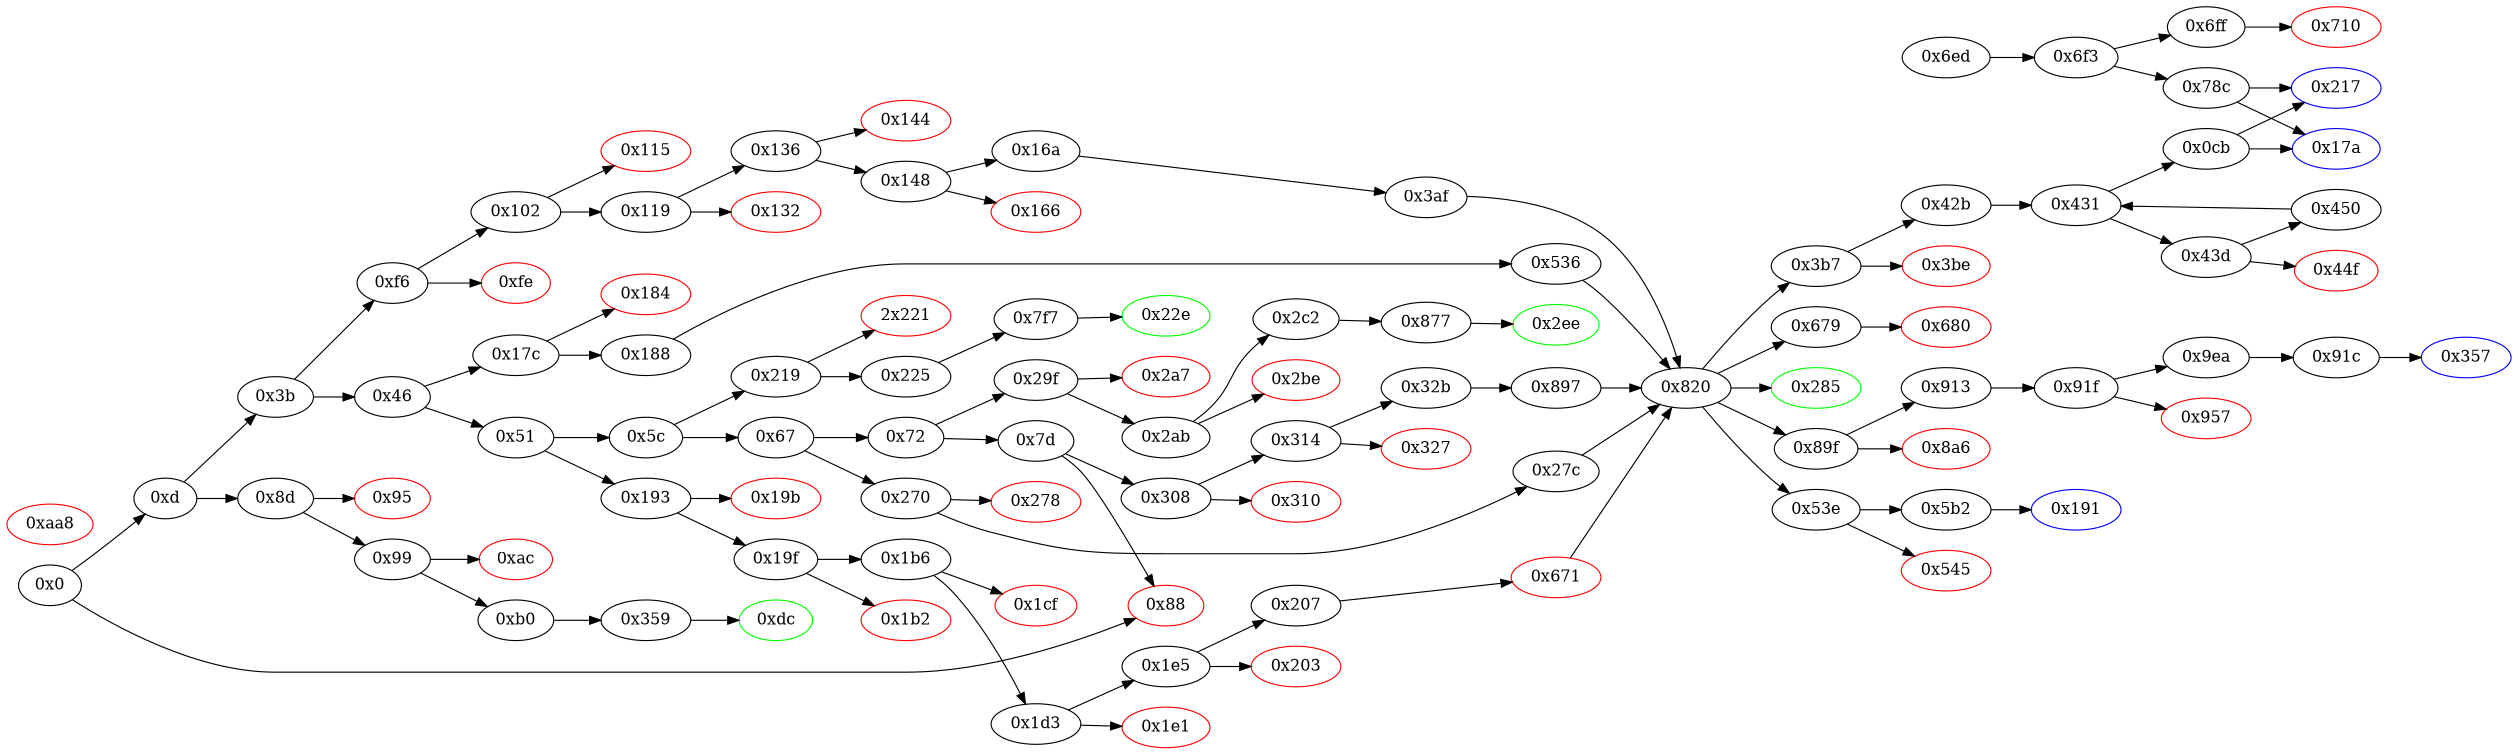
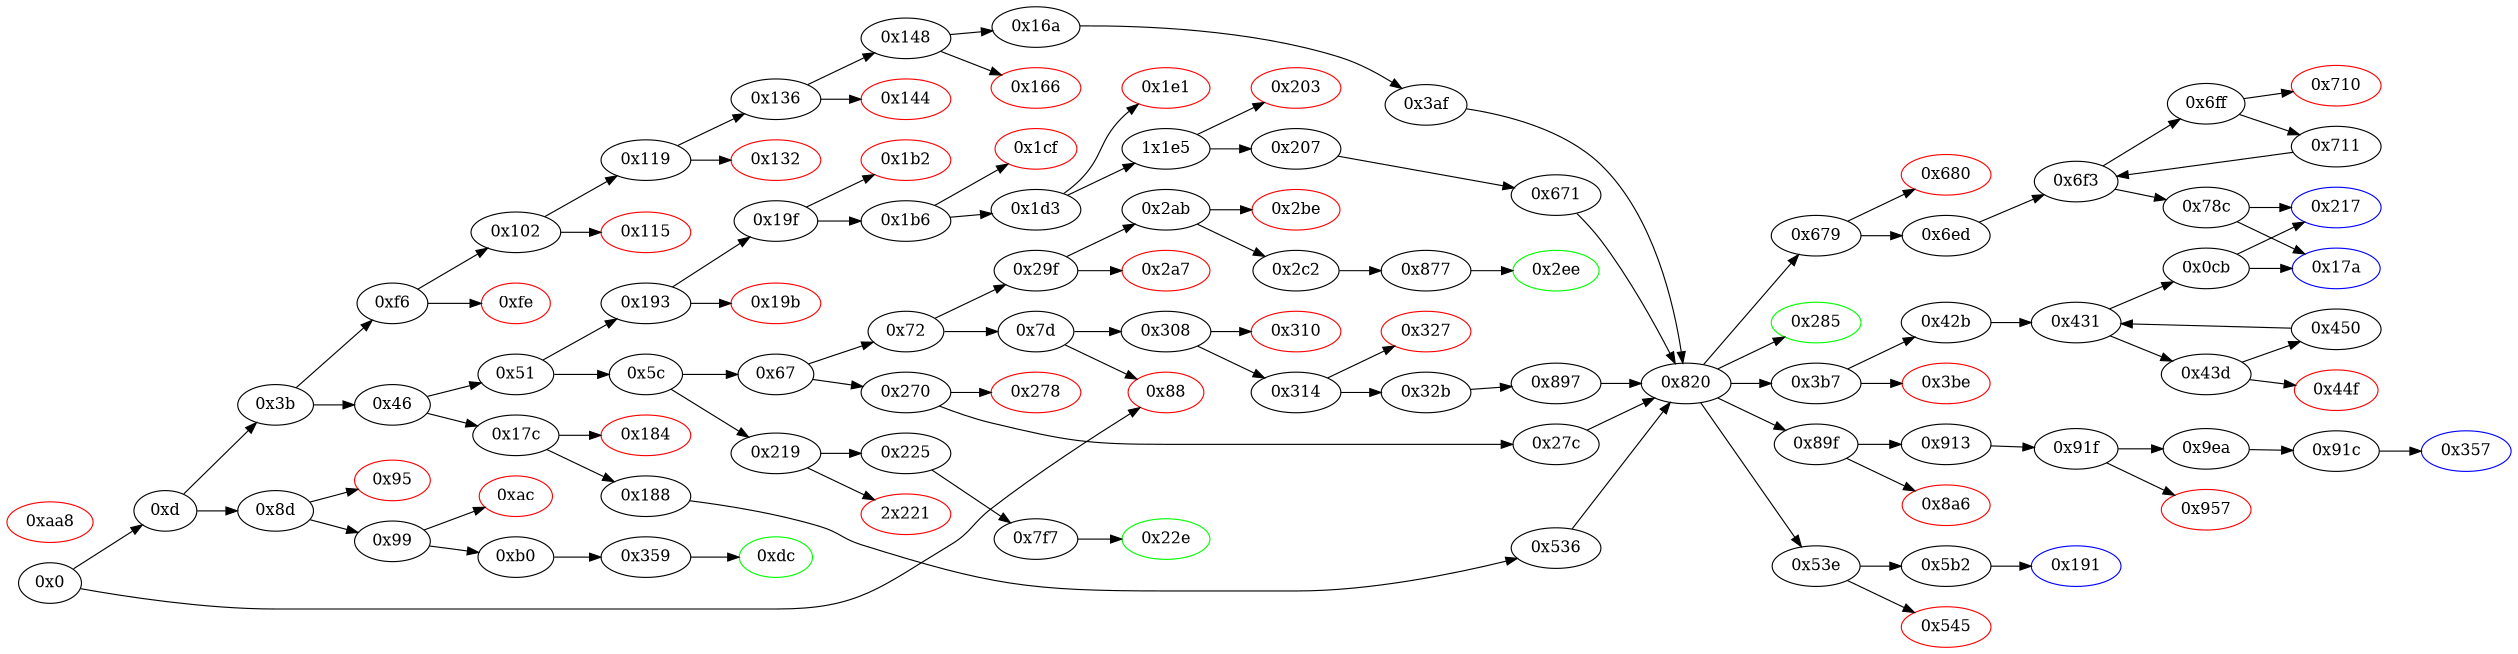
none -> (2336, 147)
none -> (1876, 236)
(1556, 577) -> (1556, 195)
(1166, 667) -> (1166, 149)
